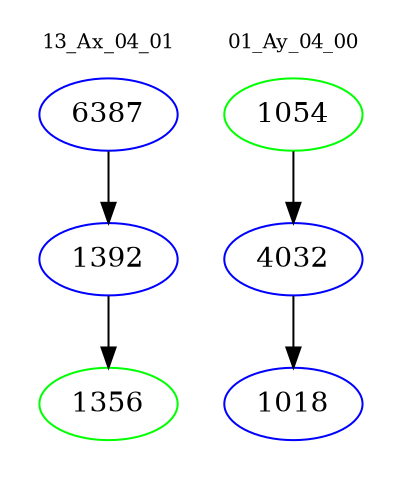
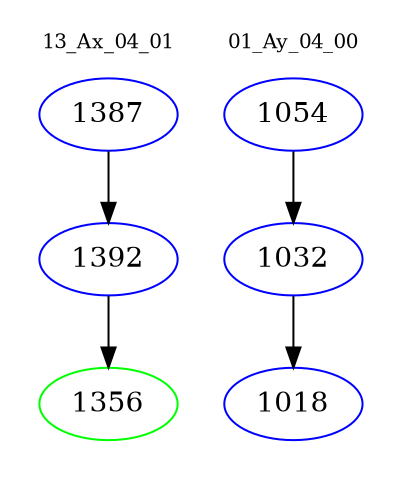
(109, 115) -> (109, 115)
(293, 115) -> (293, 115)
(293, 259) -> (293, 259)
